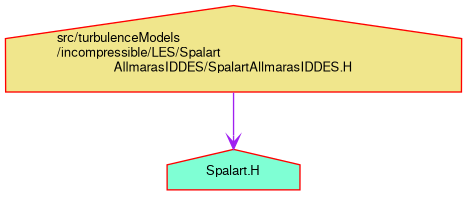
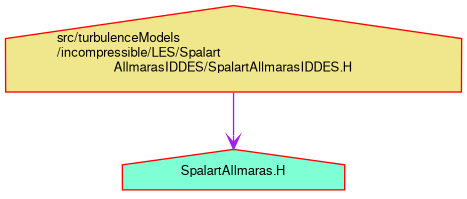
(234, 172) -> (234, 172)
